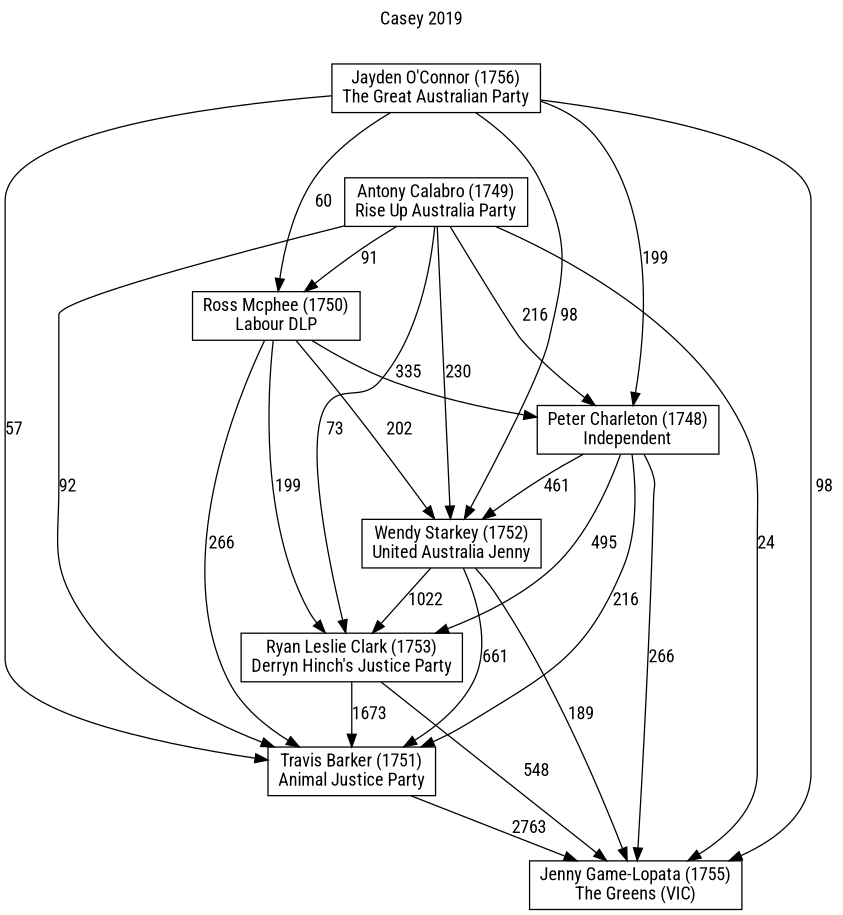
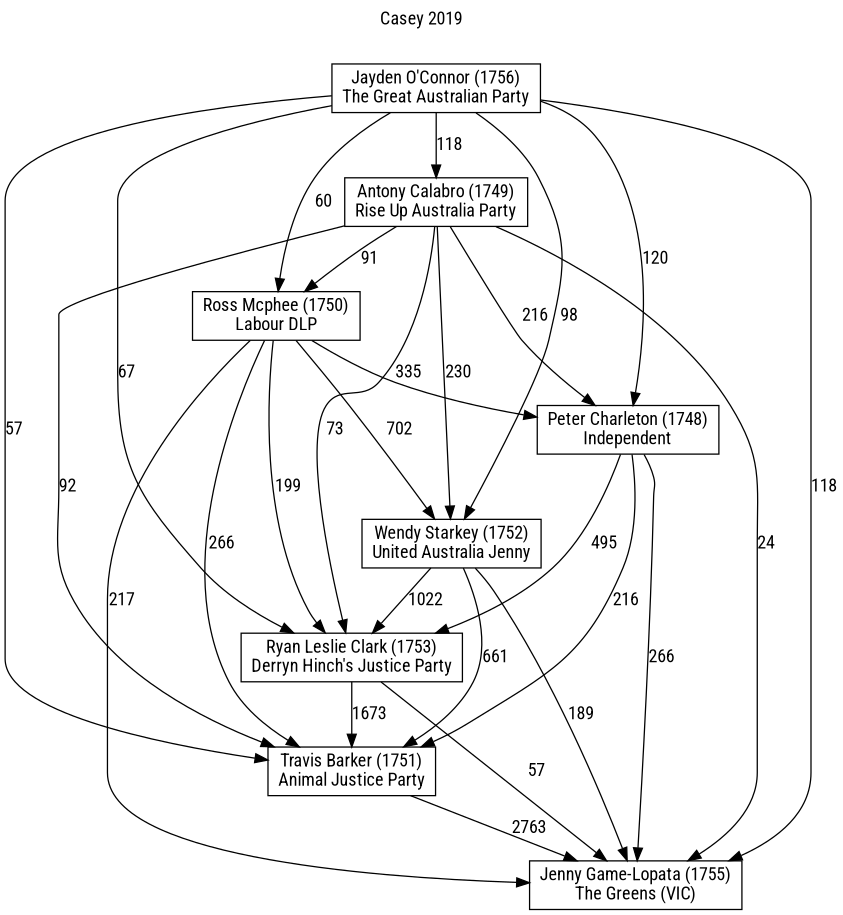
none -> (436, 139)
(656, 259) -> (656, 259)
none -> (118, 325)
(400, 430) -> (400, 430)
(537, 481) -> none
(824, 487) -> (824, 487)
none -> (107, 756)
(537, 771) -> (537, 771)
